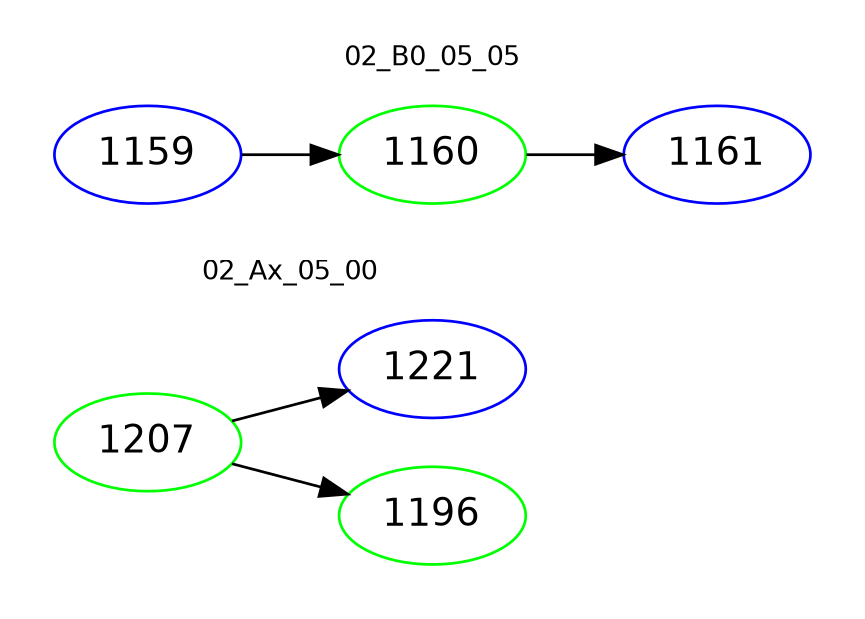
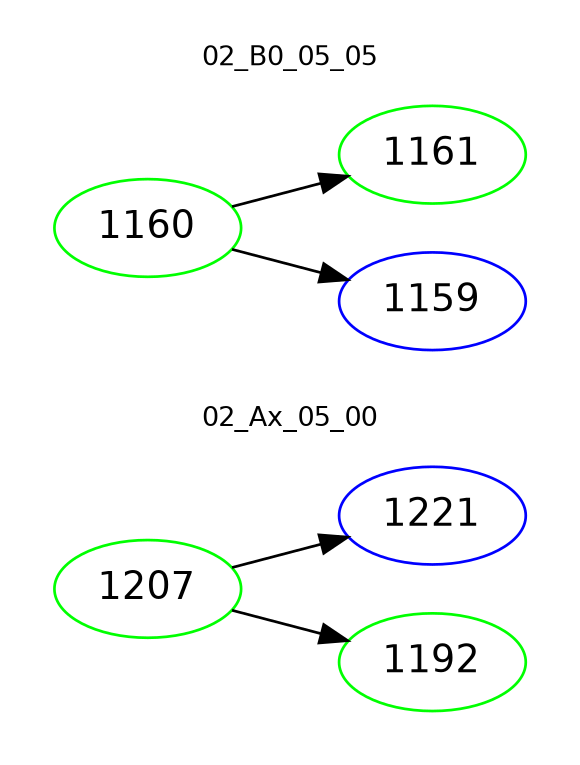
(276, 155) -> (277, 261)
(717, 155) -> (432, 155)
(432, 516) -> (432, 662)
